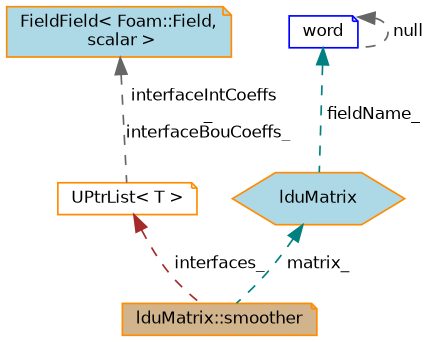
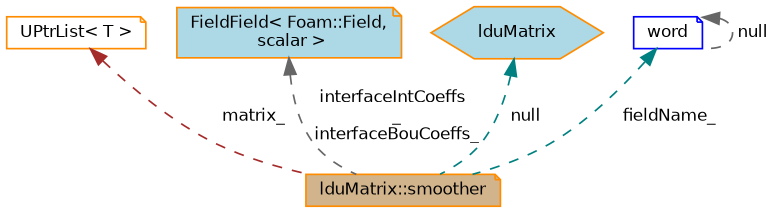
(321, 119) -> (568, 132)
(124, 129) -> (308, 135)
(218, 264) -> (251, 117)
(316, 264) -> (524, 117)
